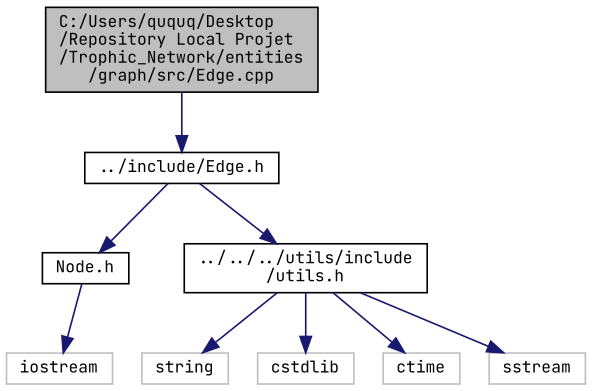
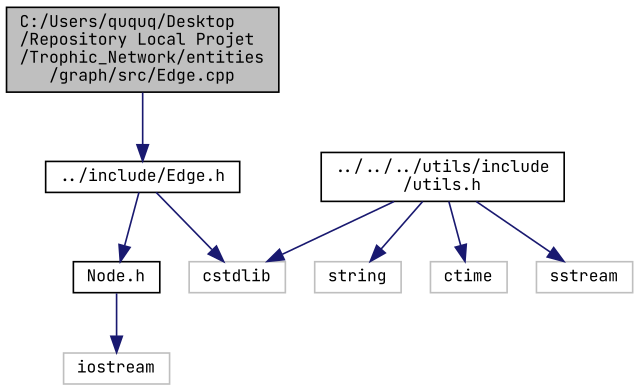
(232, 209) -> (184, 221)
